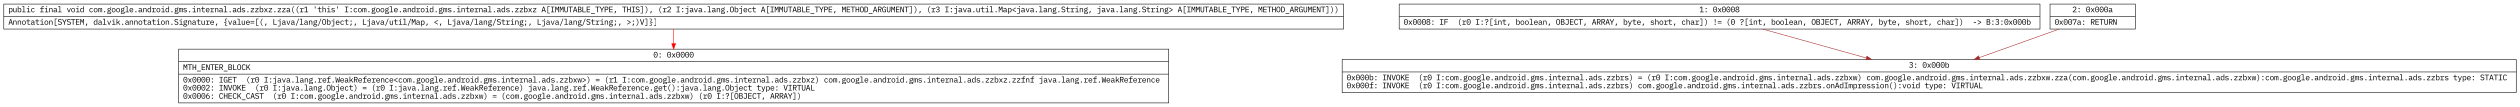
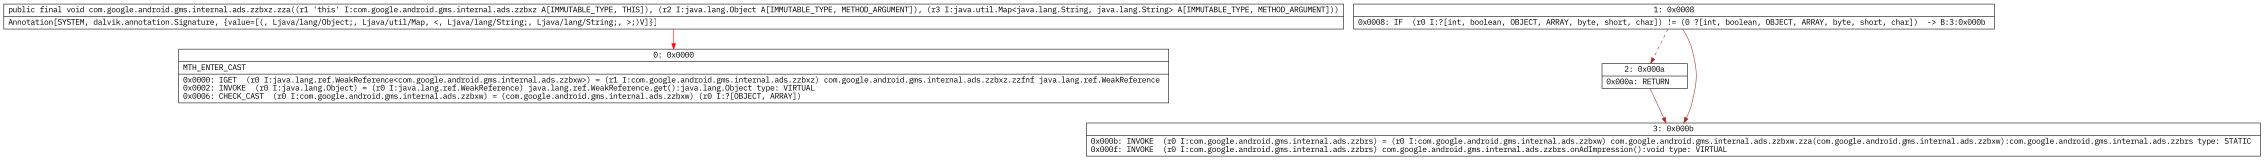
(2093, 23) -> (1645, 82)
none -> (1661, 44)
(217, 68) -> (215, 68)
